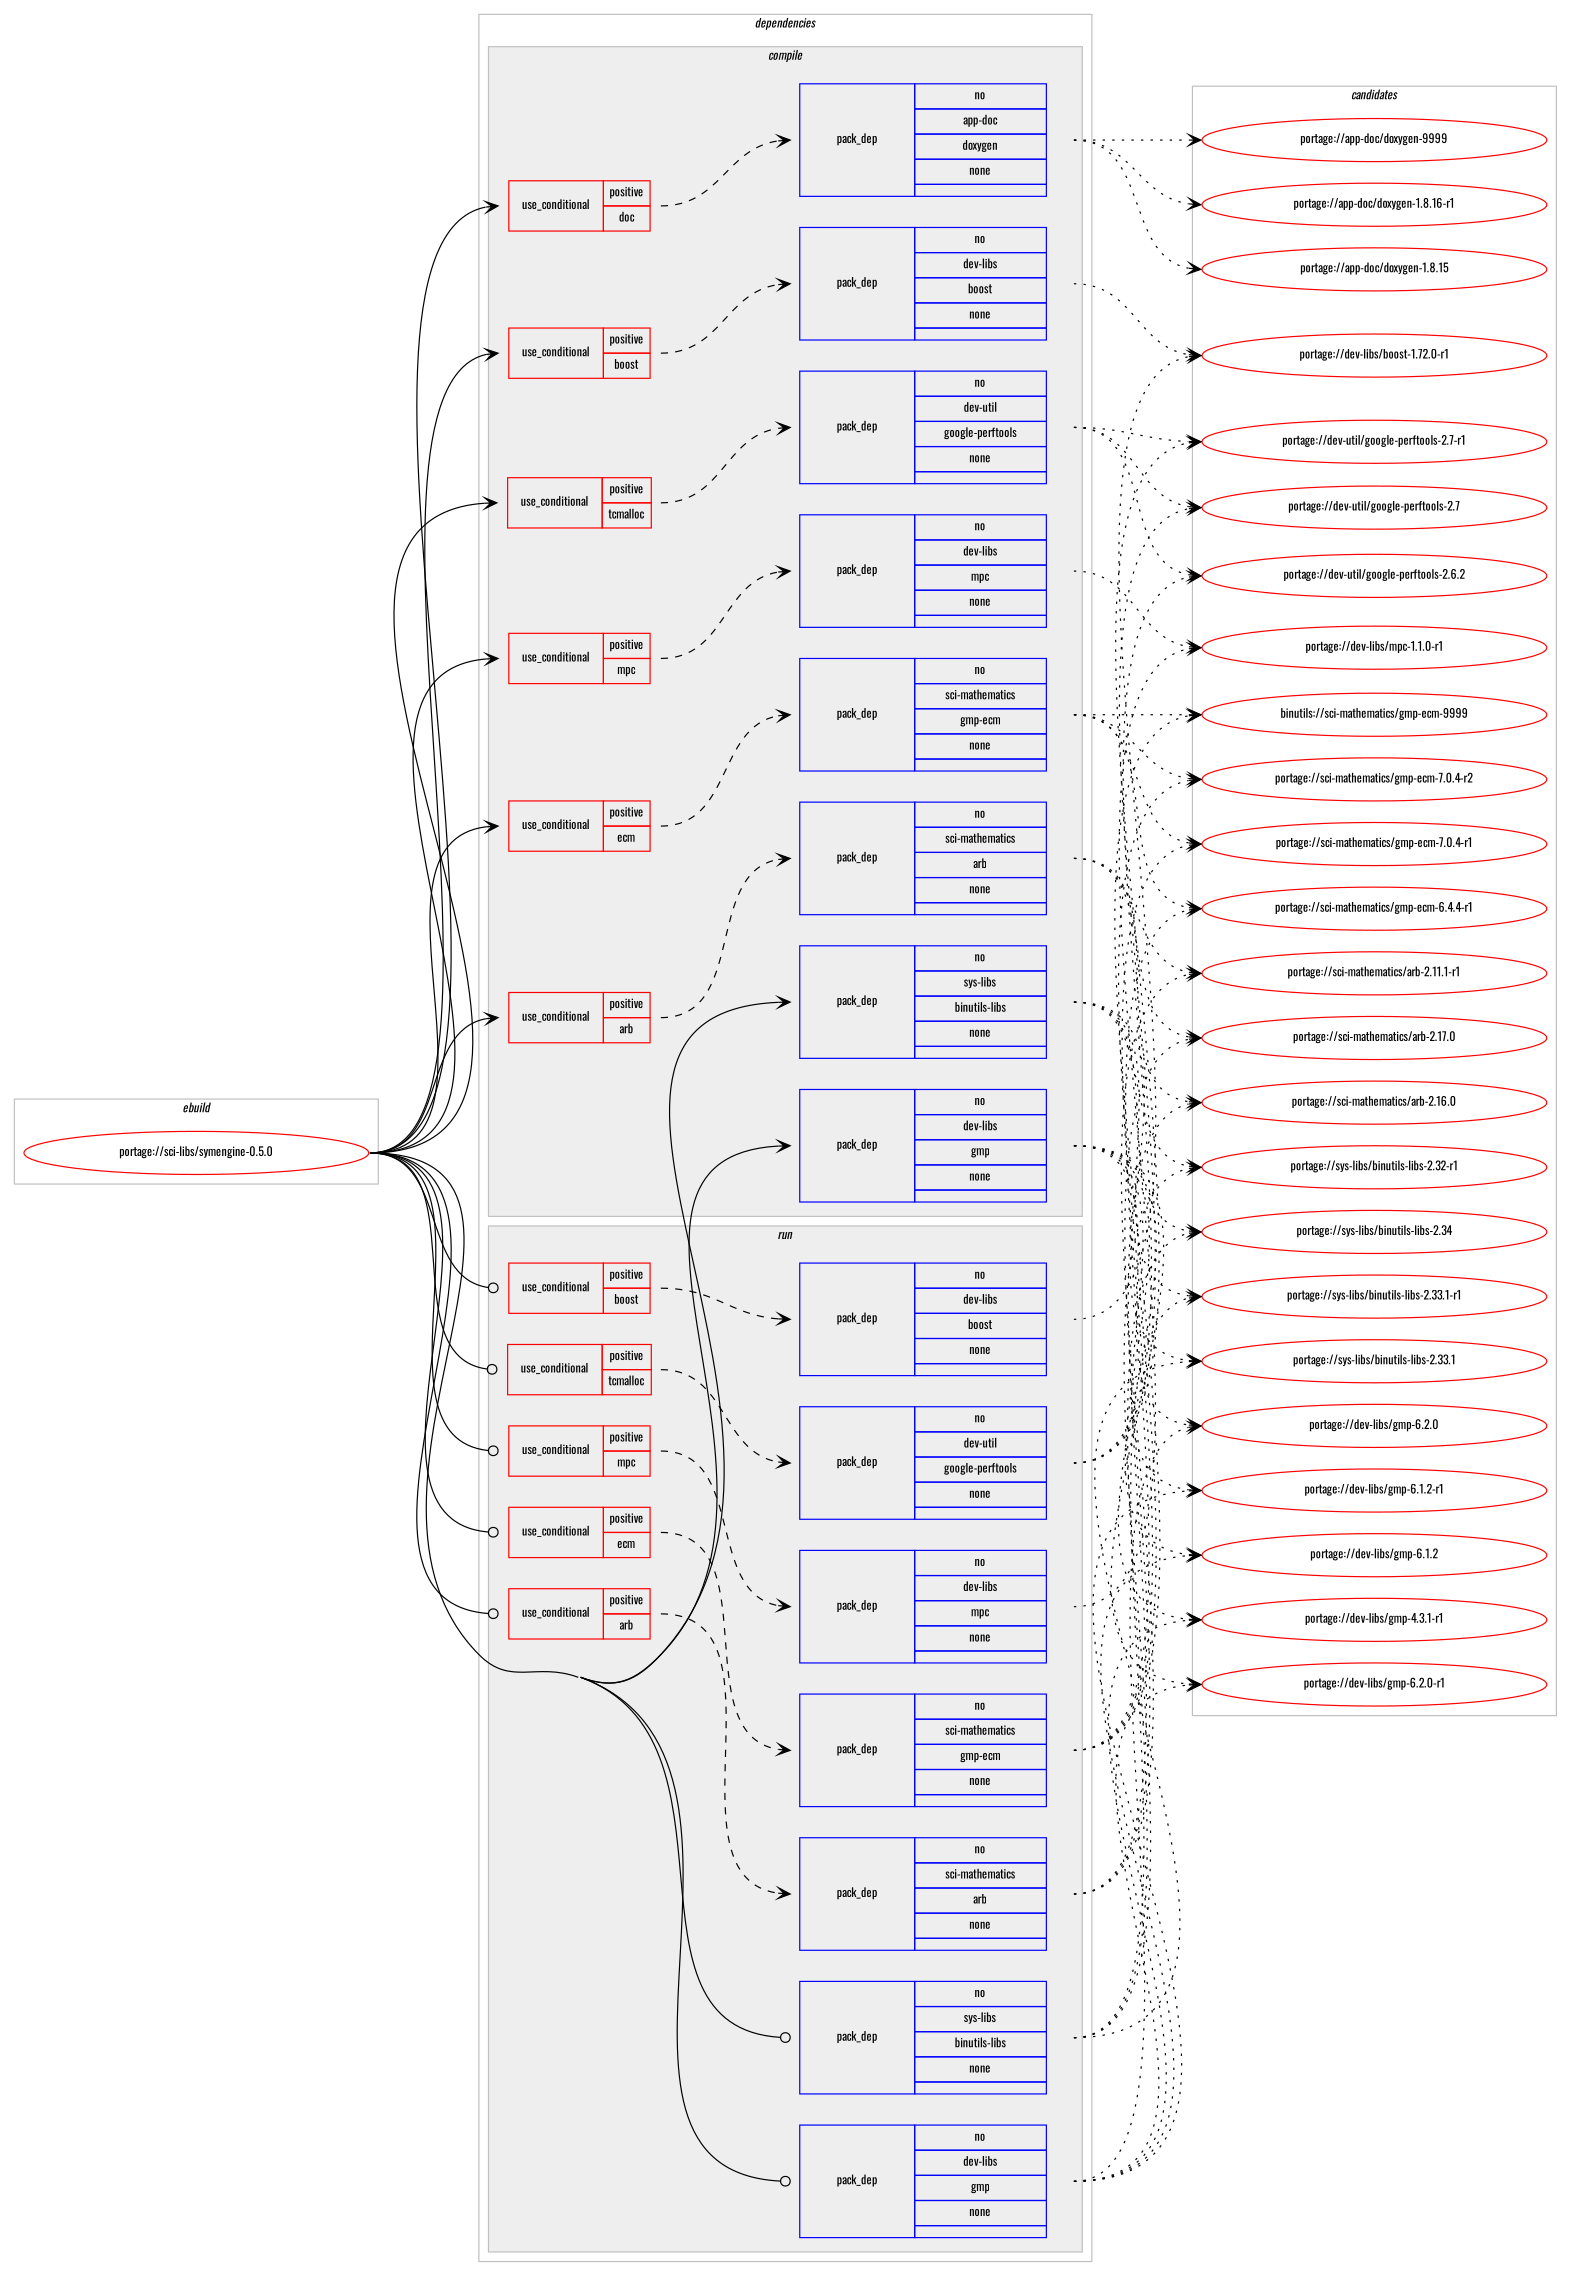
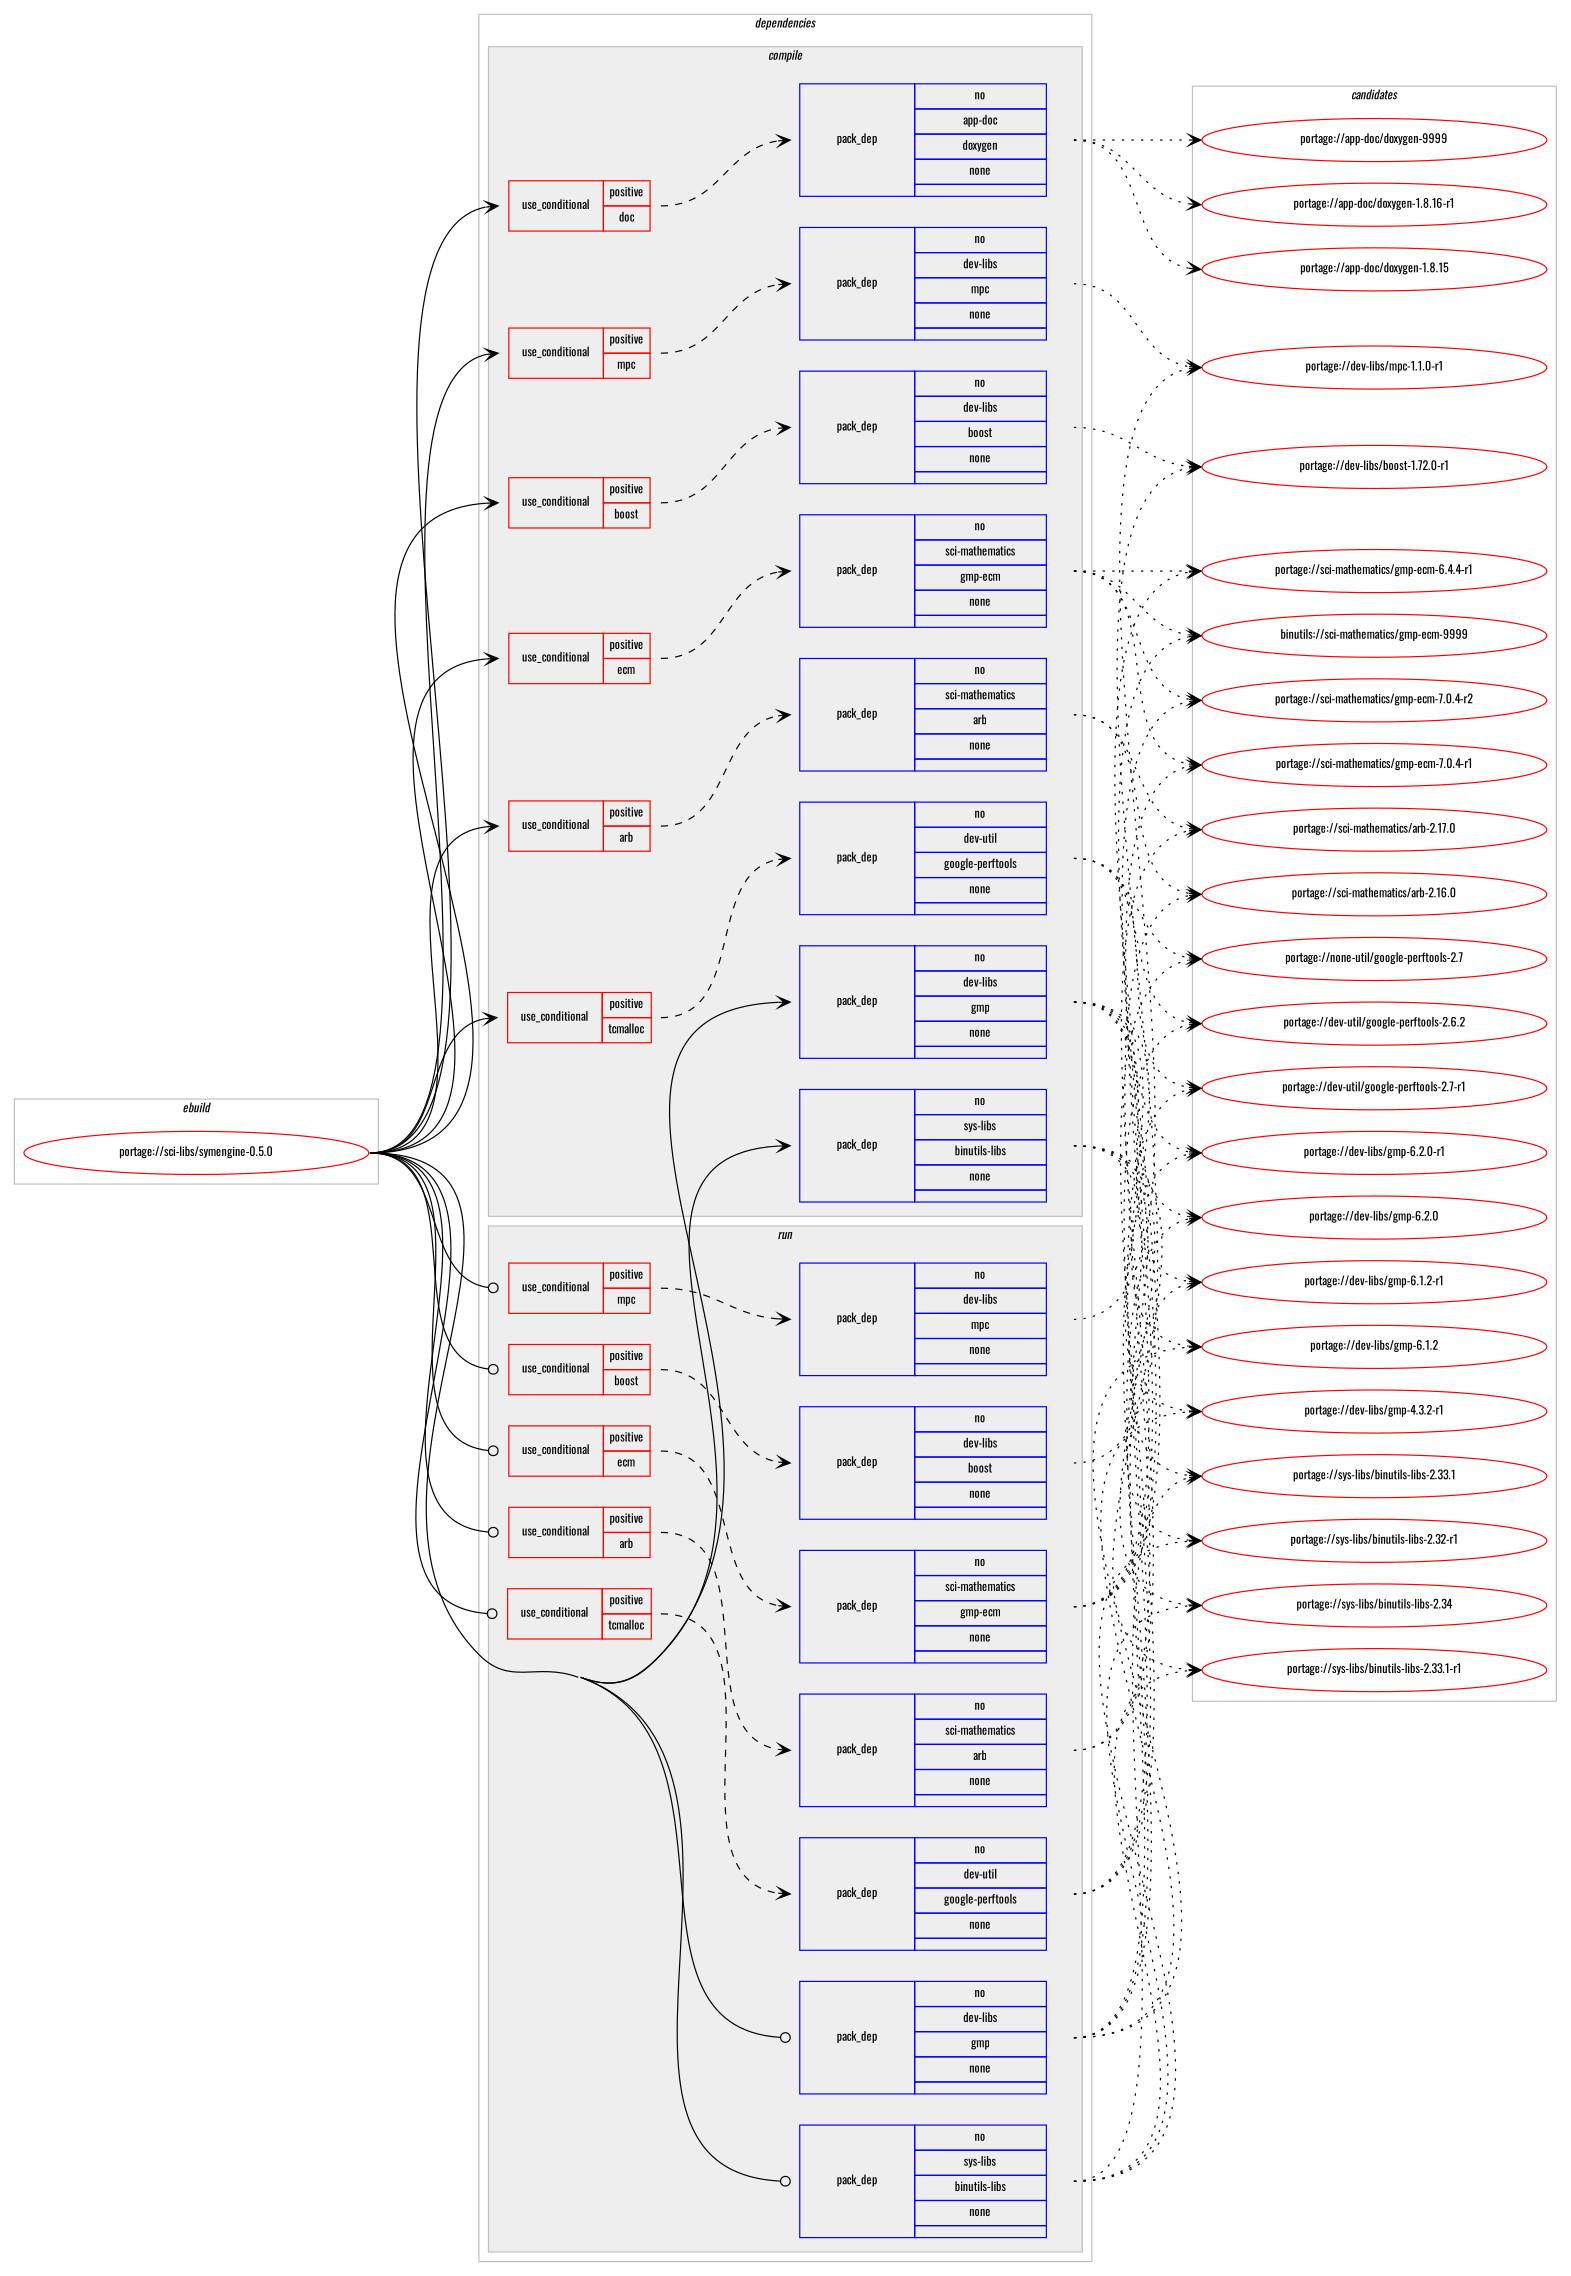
(1374, 508) -> (1374, 959)
(1374, 973) -> none
(1374, 1620) -> (1374, 1412)
